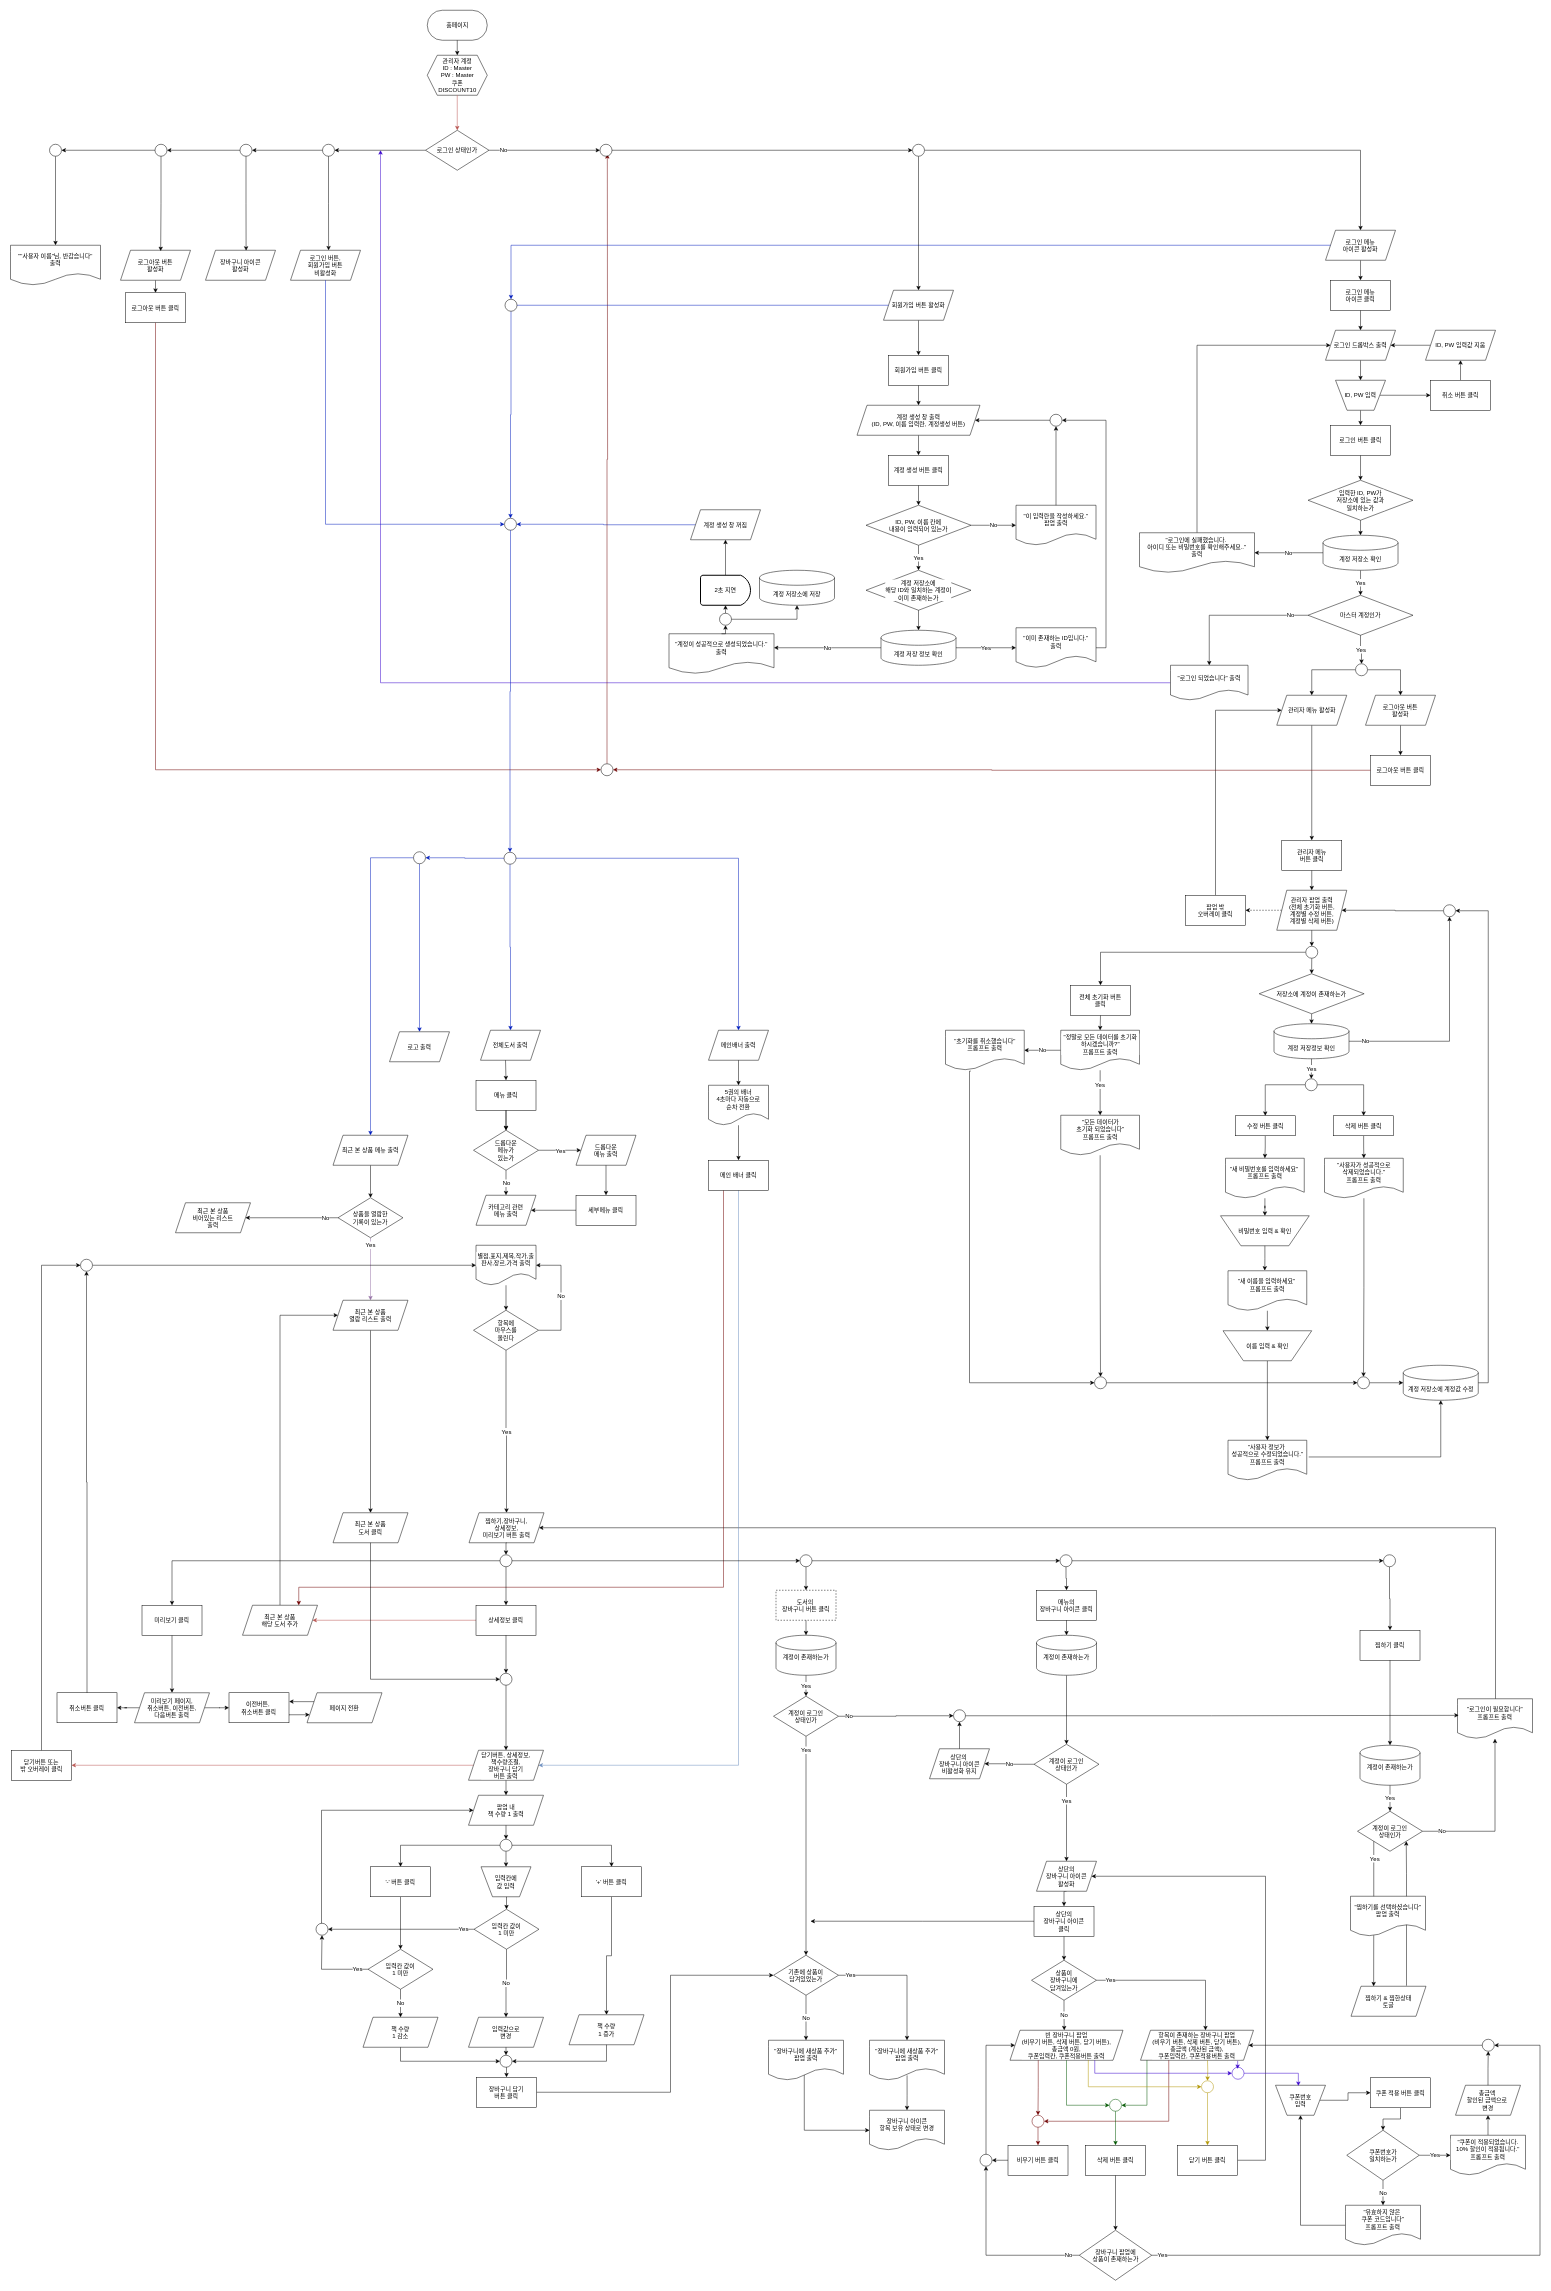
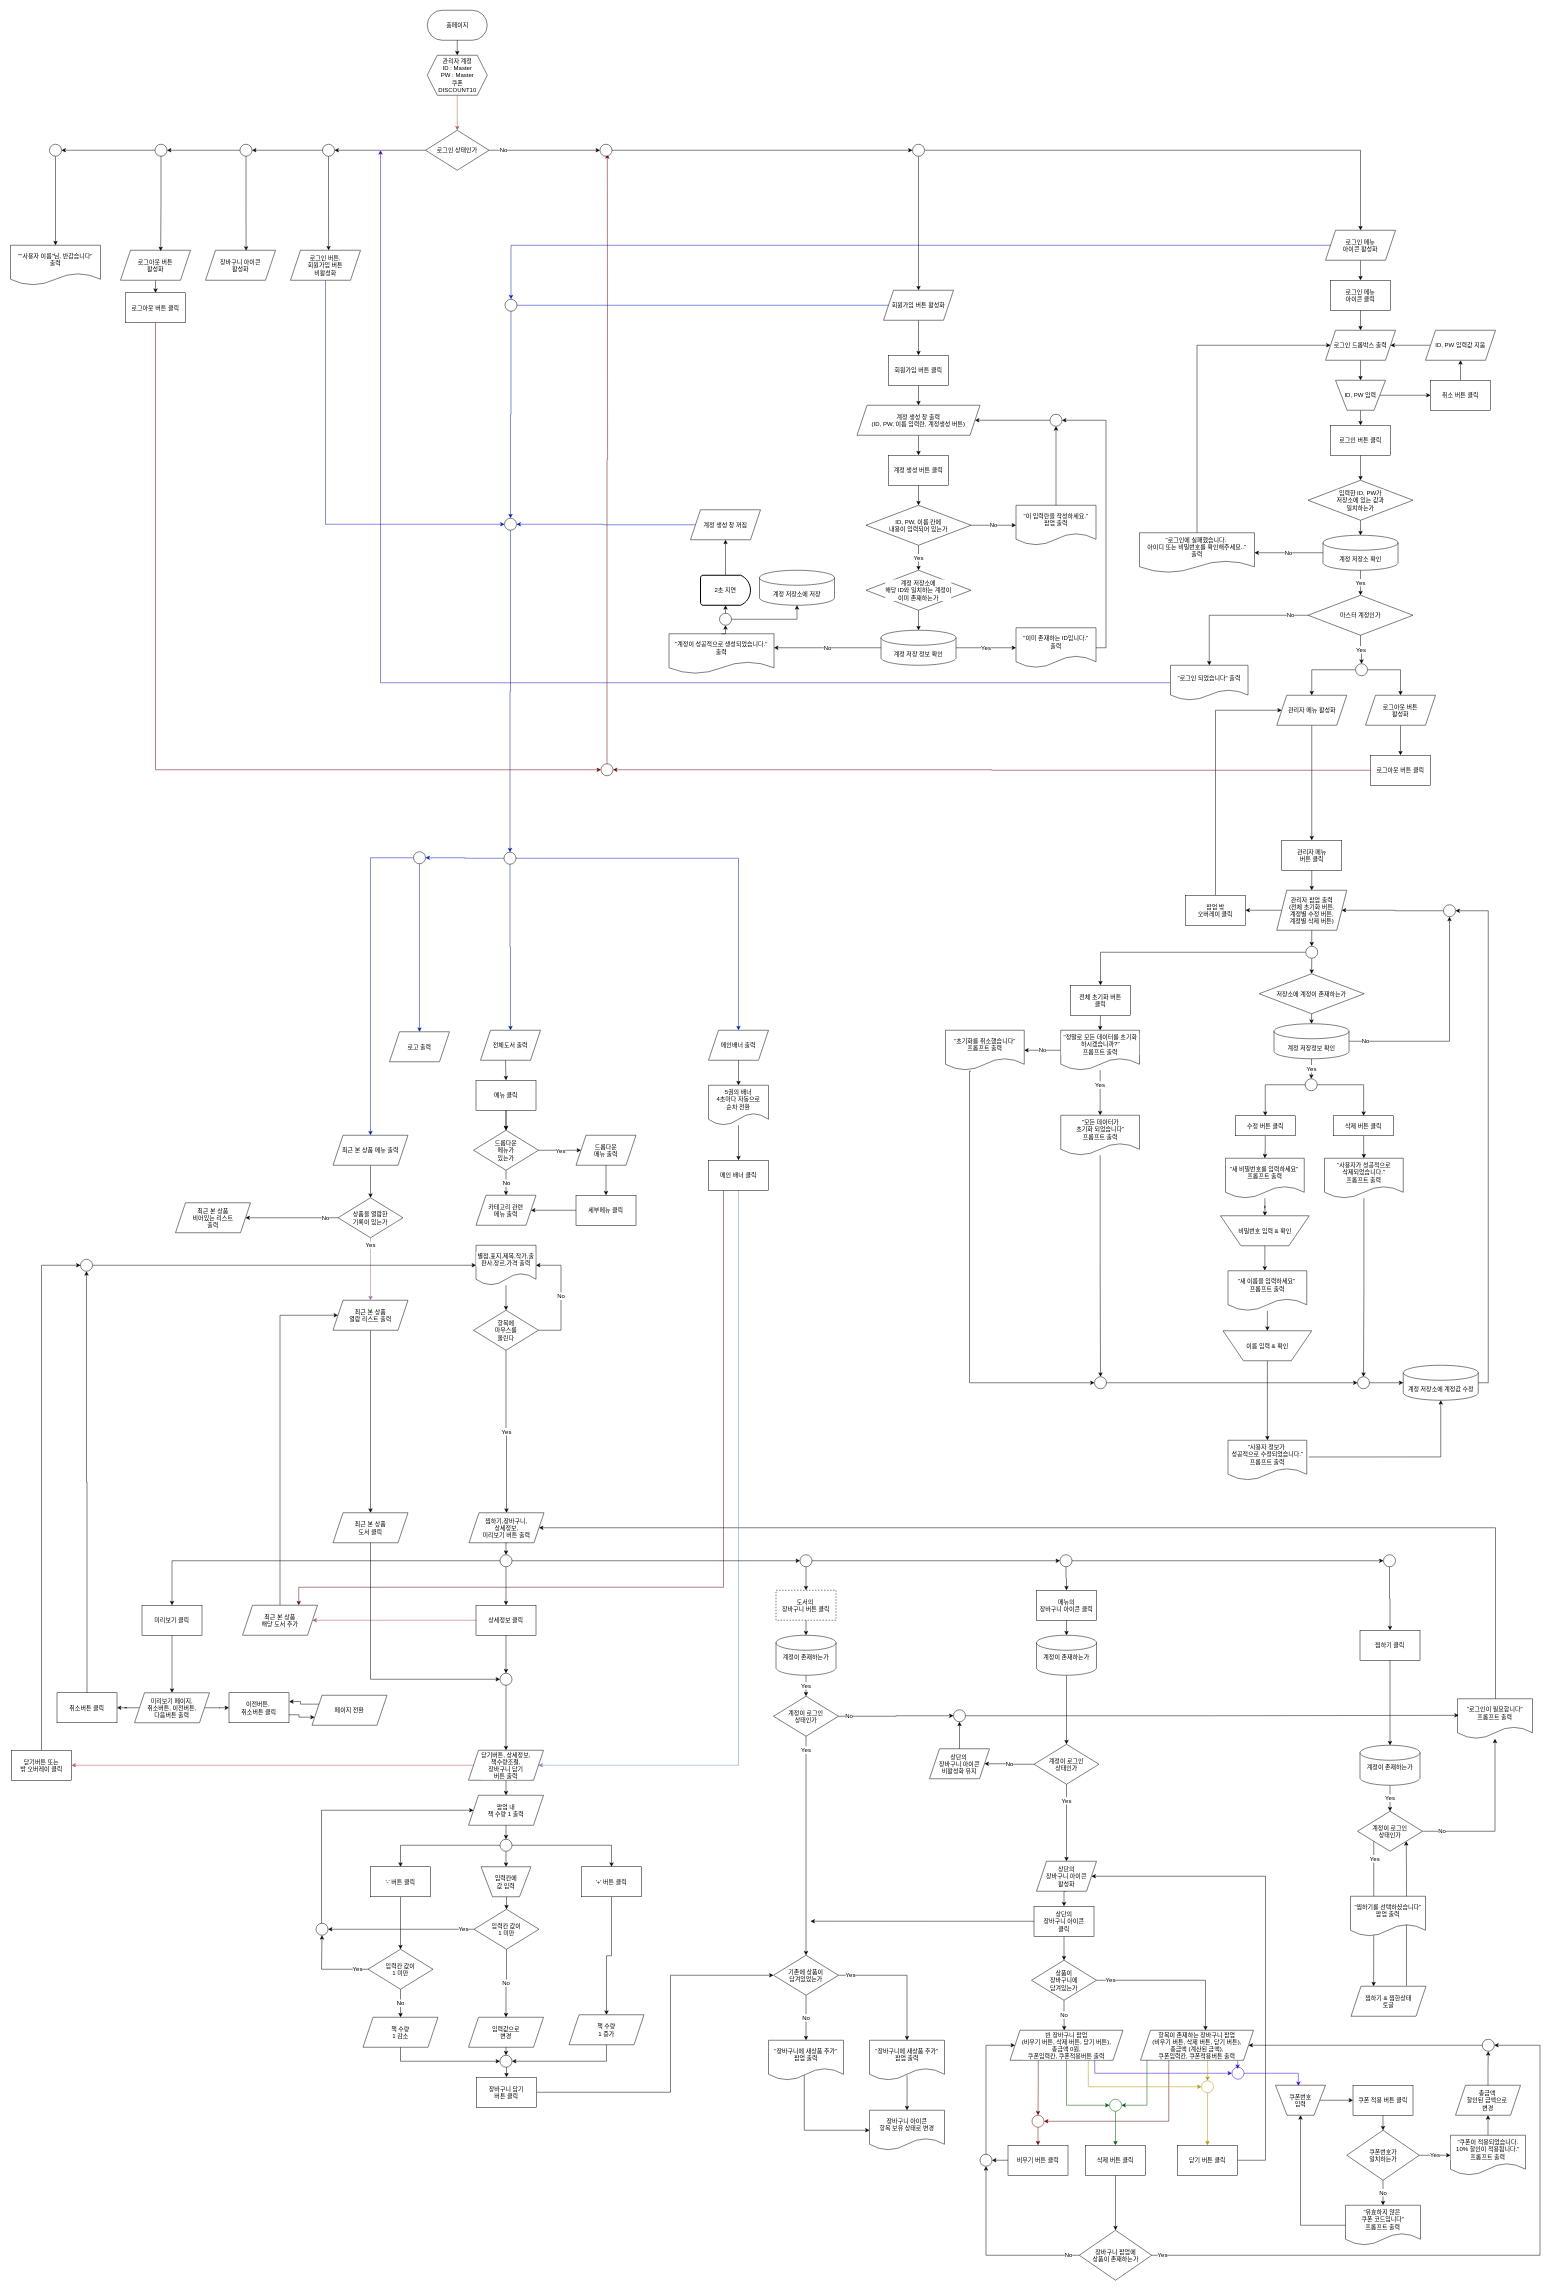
(1264, 910) -> (1264, 910)
(344, 1708) -> (349, 1710)
(1400, 2093) -> (1383, 2100)
